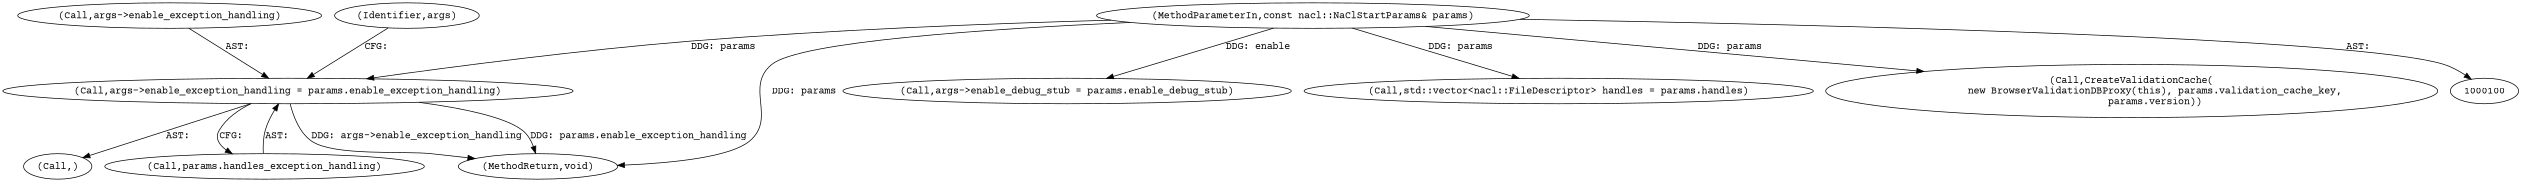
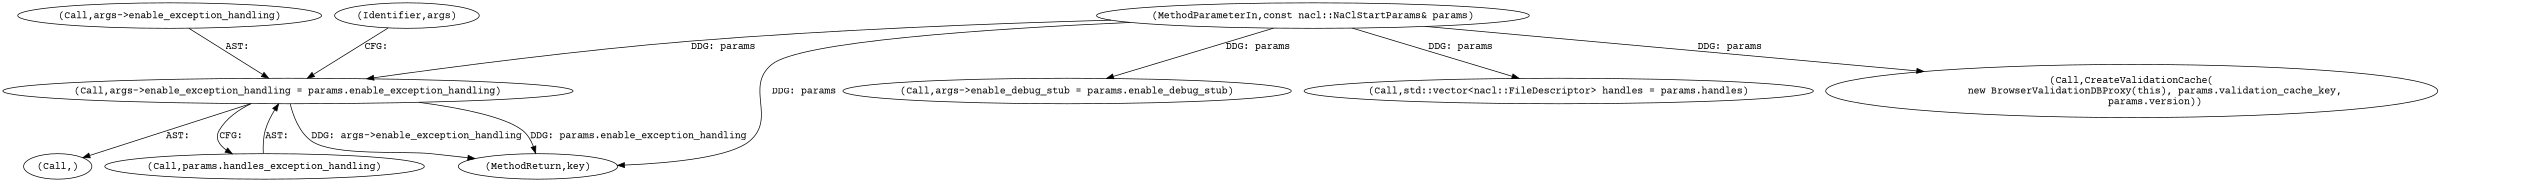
(1258, 46) -> (1258, 46)
(2484, 91) -> none
(538, 166) -> (538, 166)
